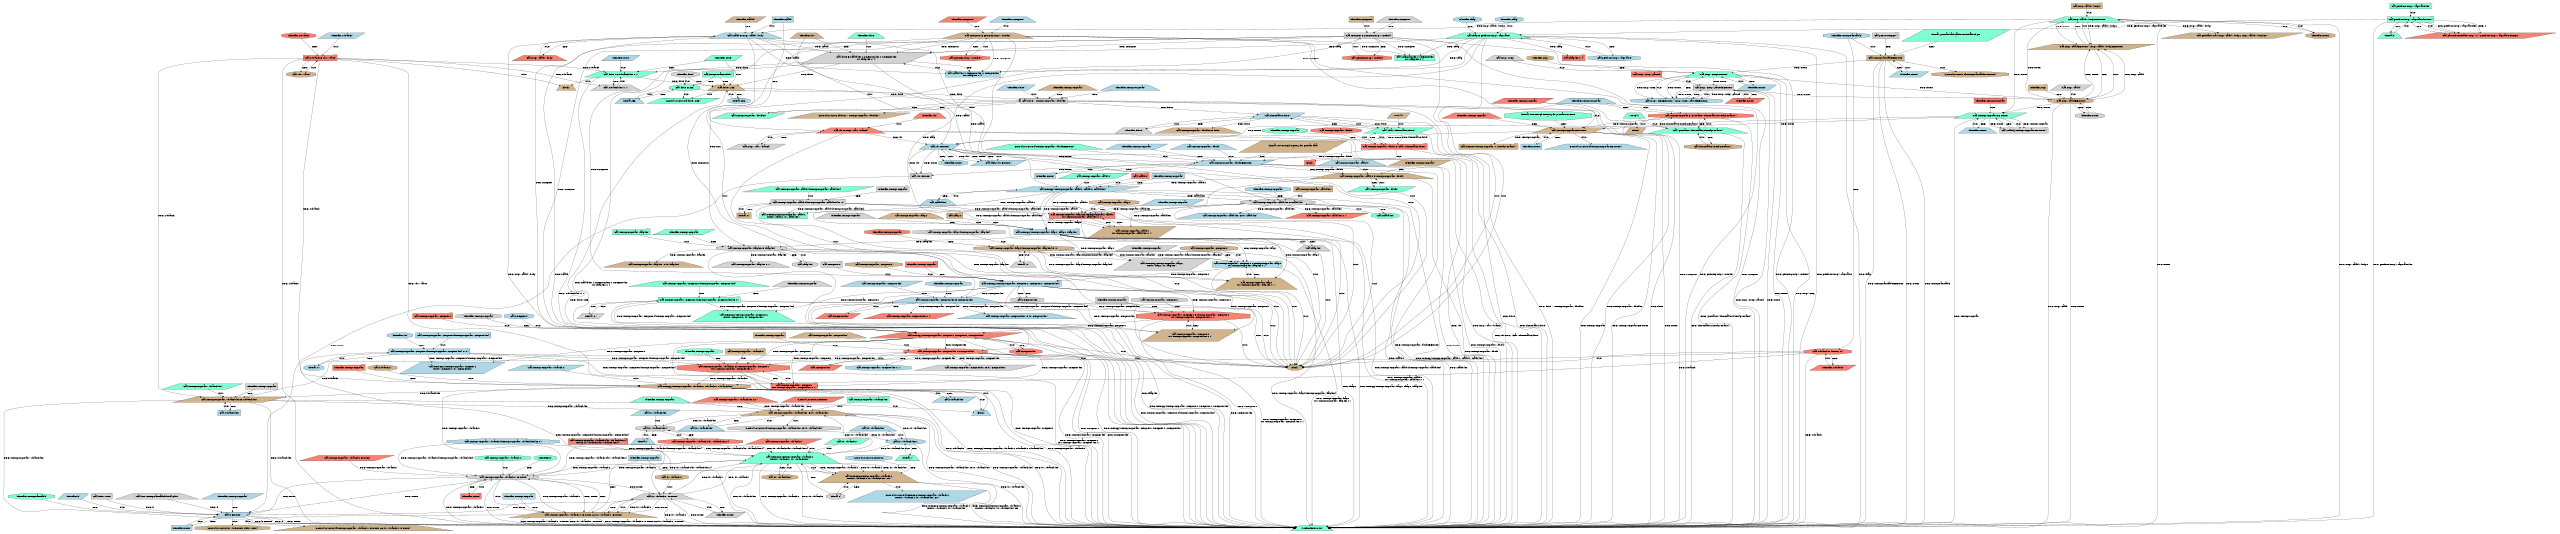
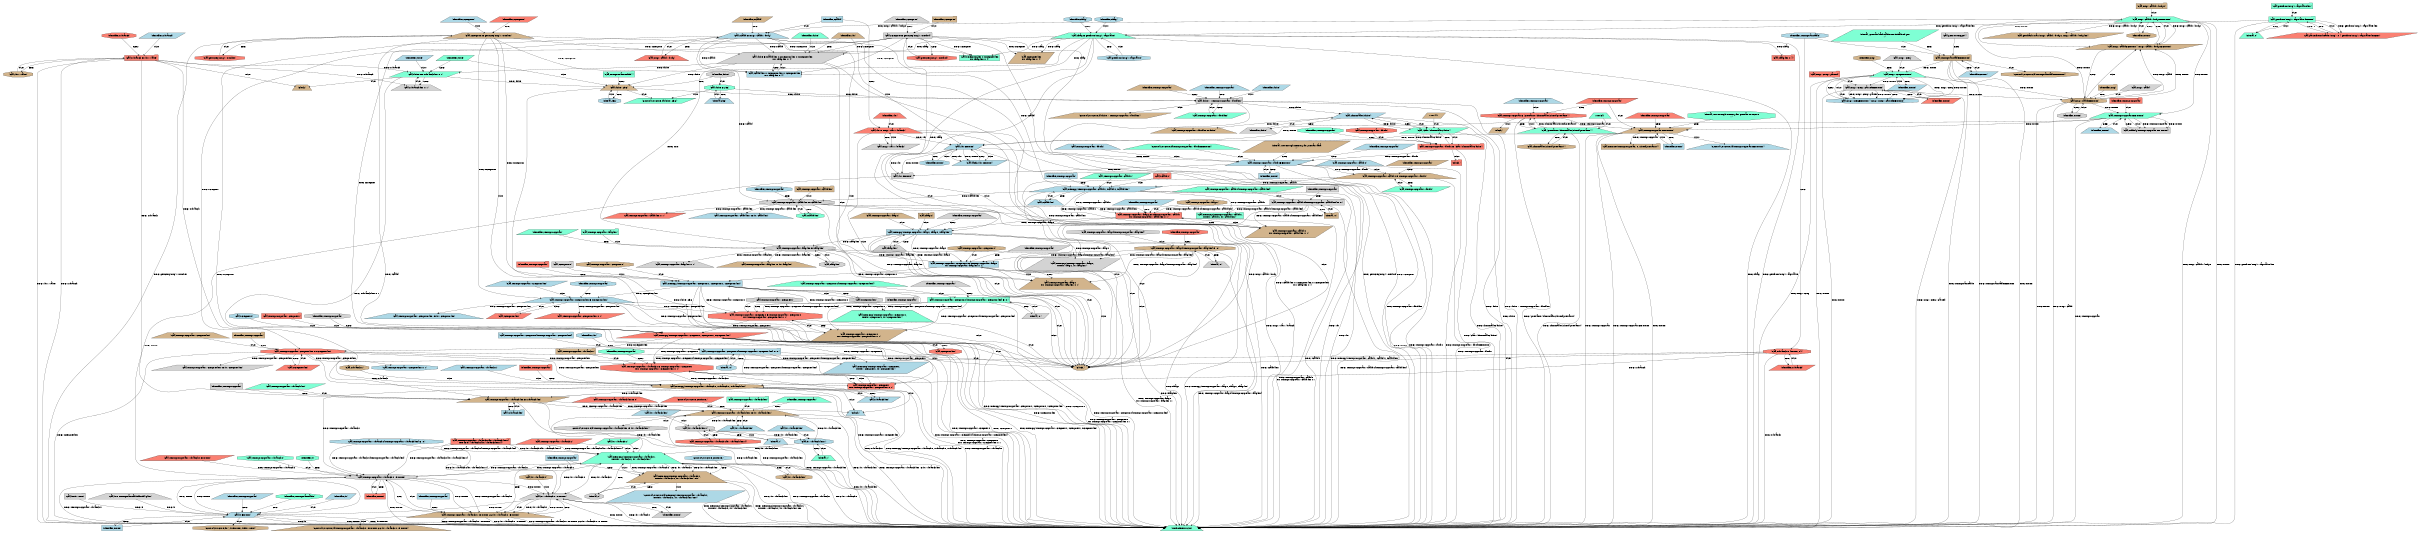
none -> (1031, 58)
(704, 82) -> none
